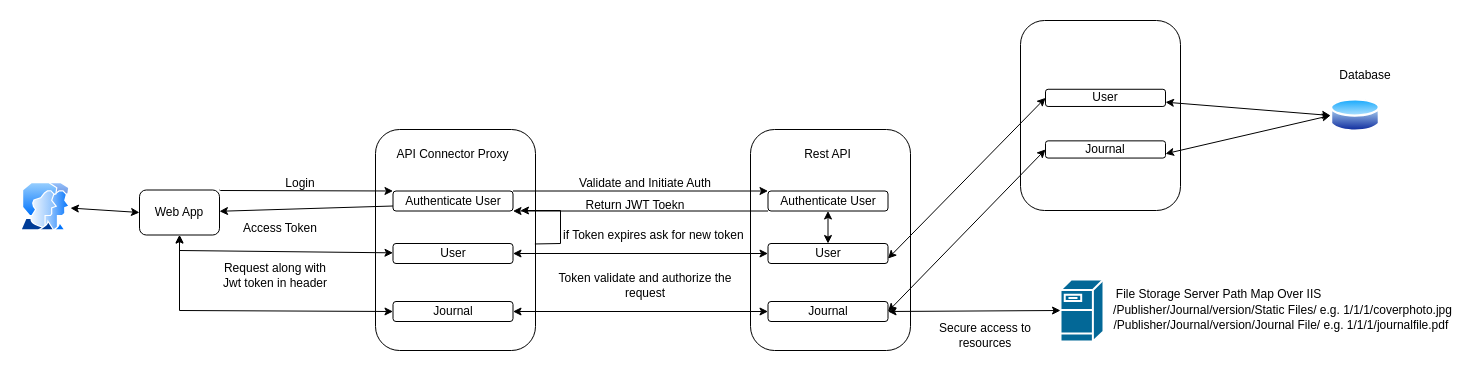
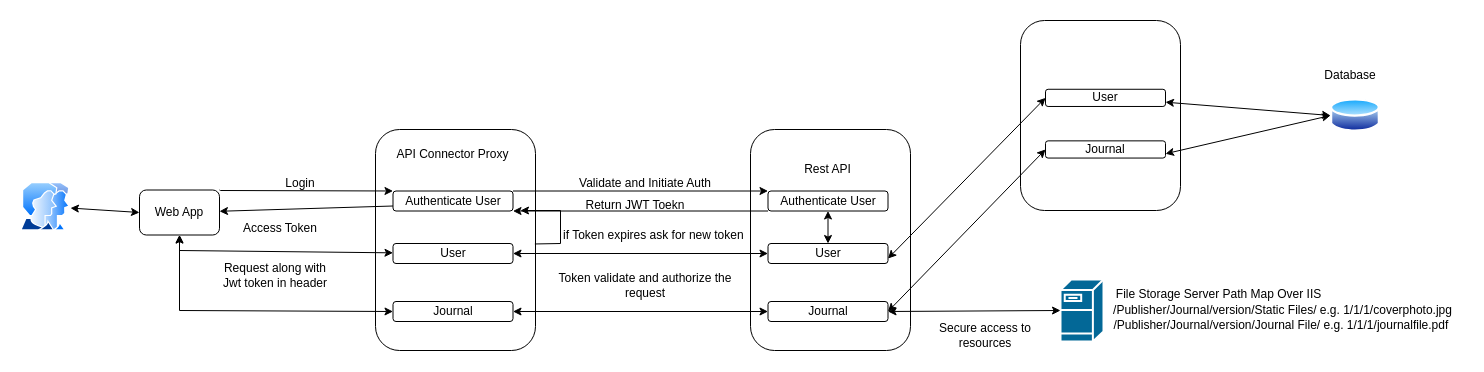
(1366, 76) -> (1351, 76)
(828, 155) -> (828, 170)
